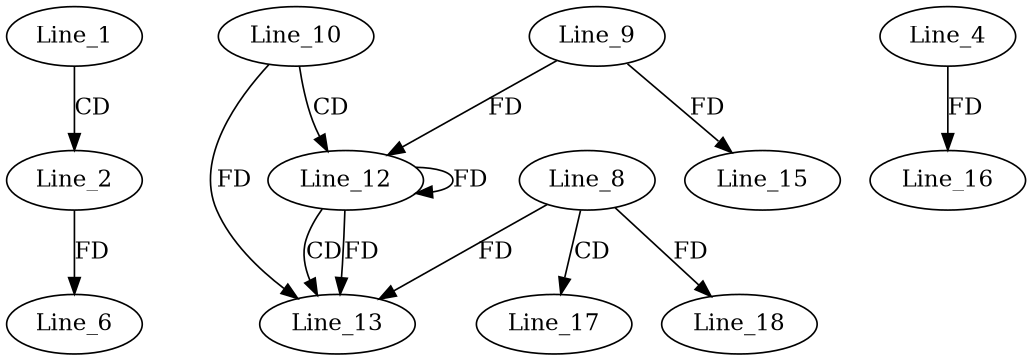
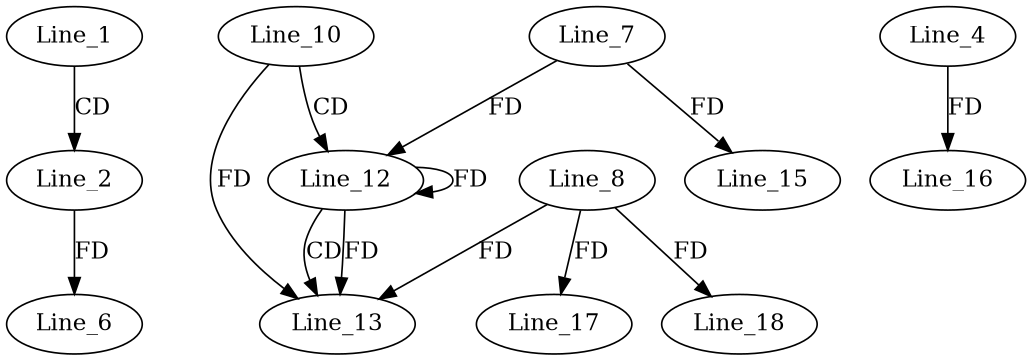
(597, 36) -> (597, 36)
(592, 252) -> (592, 252)
